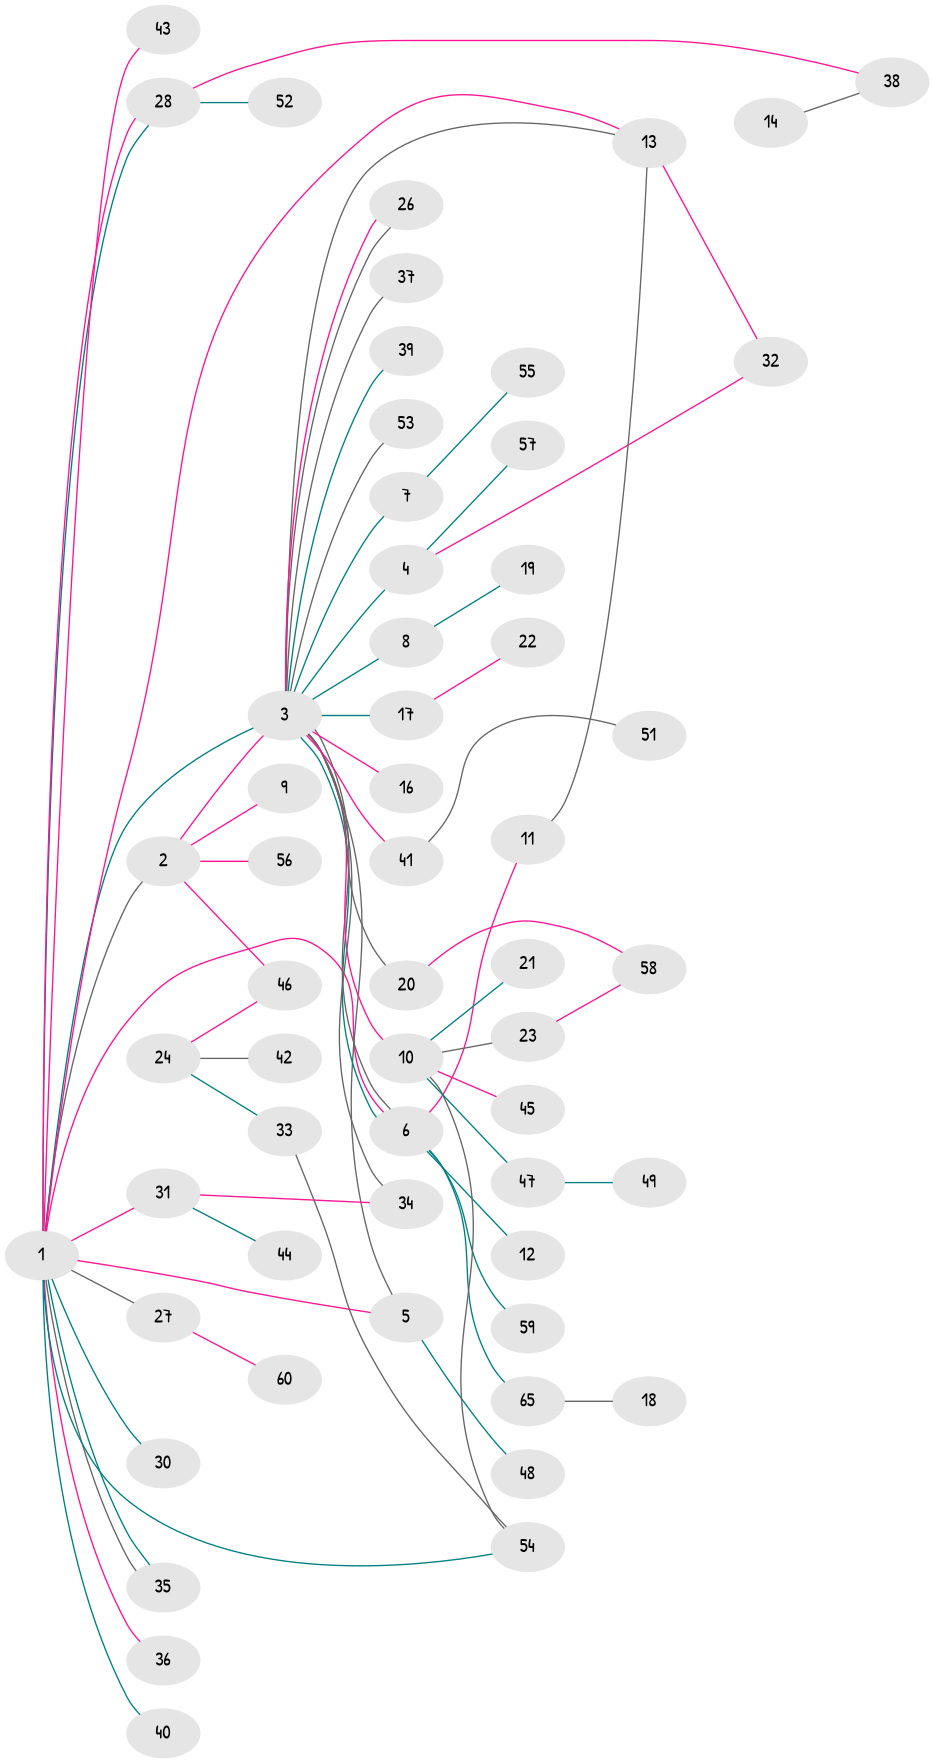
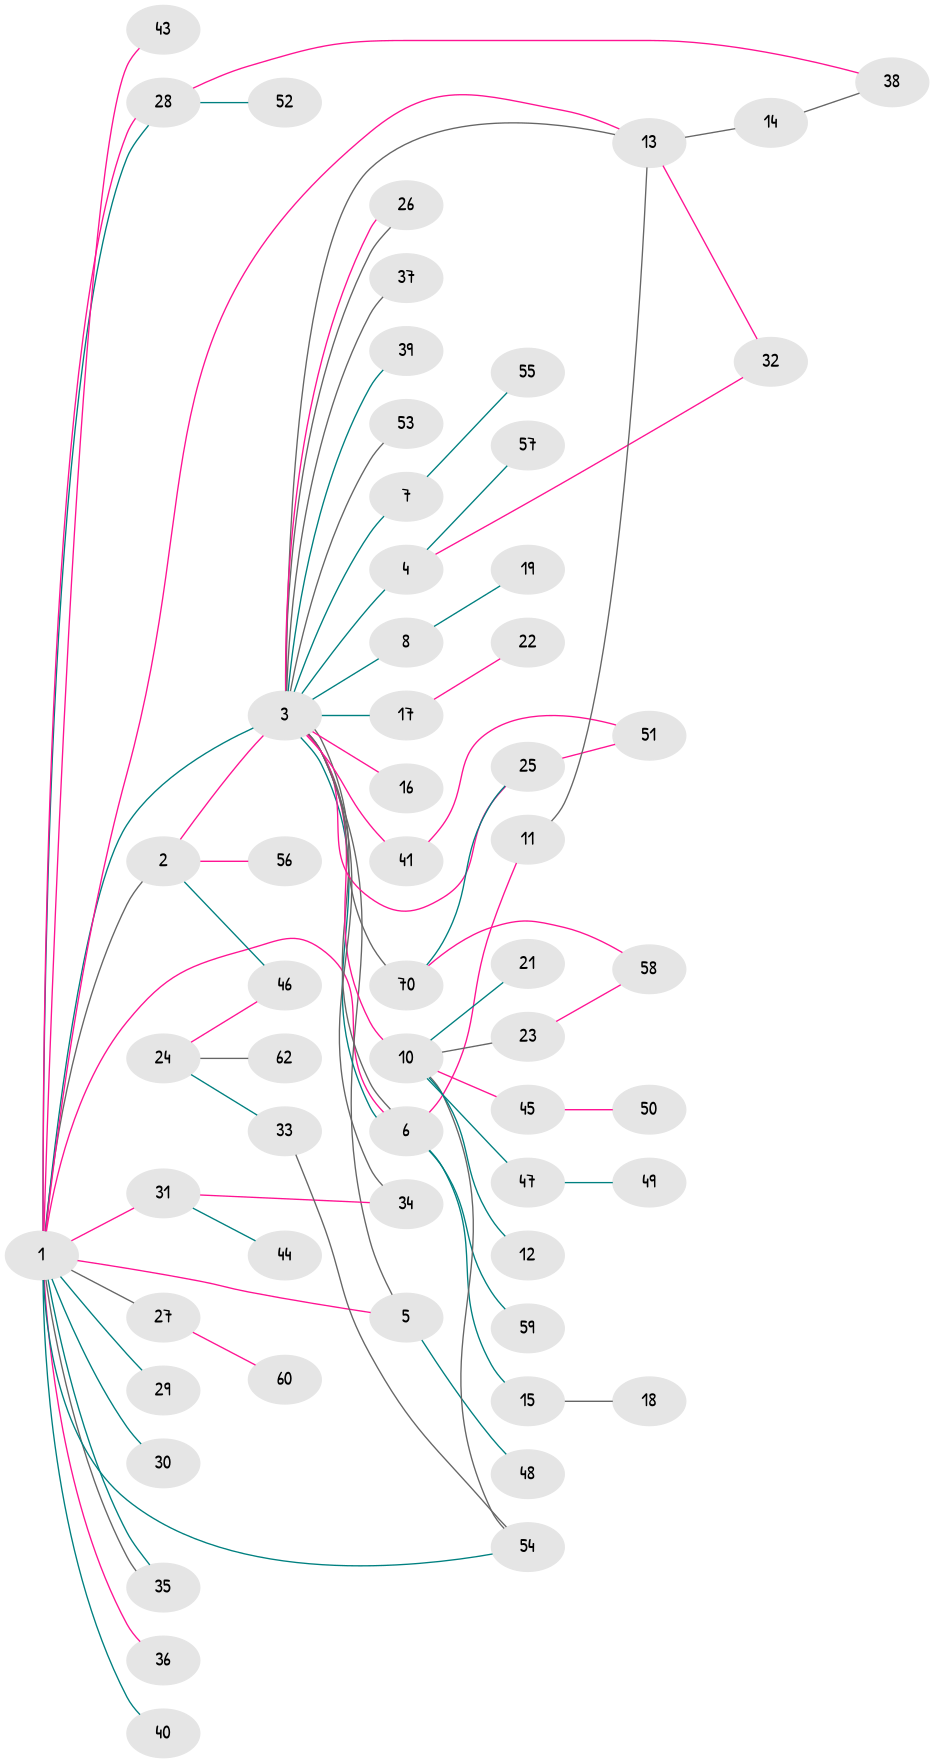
none -> (710, 133)
(490, 731) -> (490, 731)
none -> (528, 767)
(285, 788) -> none
(224, 924) -> (224, 924)
(406, 986) -> (406, 986)
(285, 1058) -> (285, 1058)
none -> (649, 1110)
(481, 1208) -> (481, 1199)
none -> (163, 1390)
(528, 1401) -> (528, 1401)
